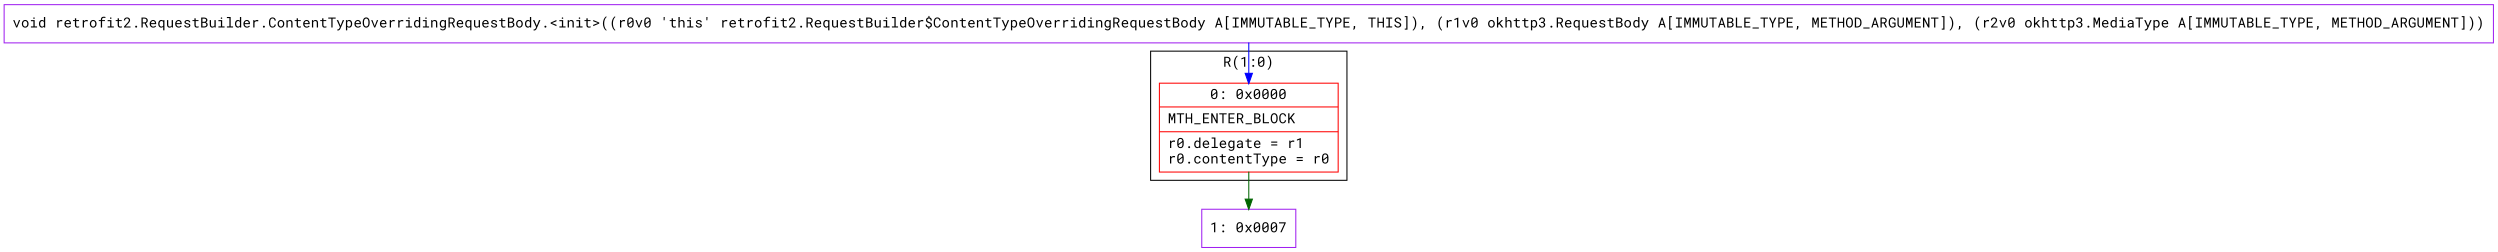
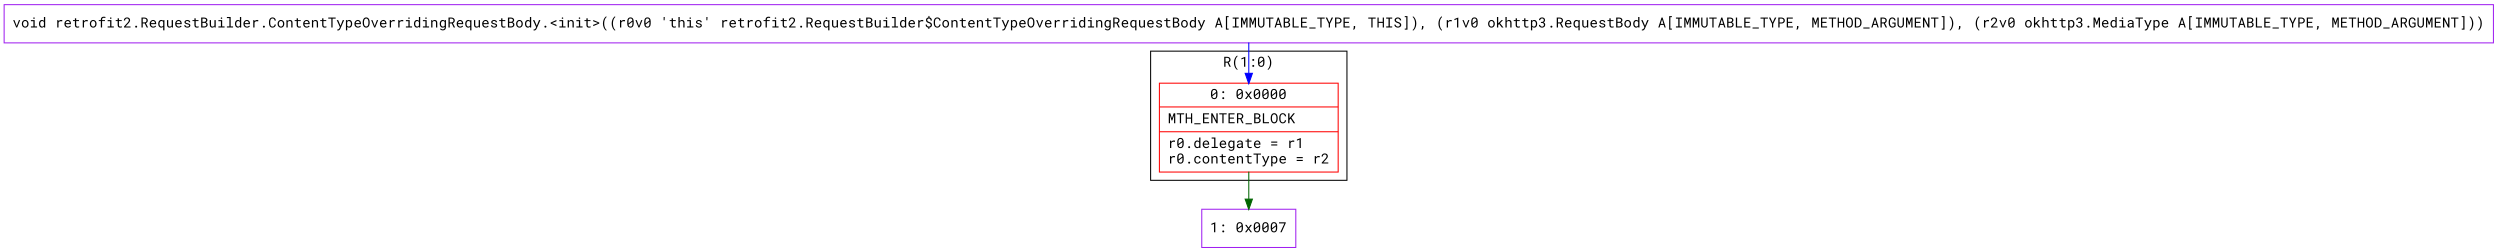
(1249, 159) -> (1249, 159)
